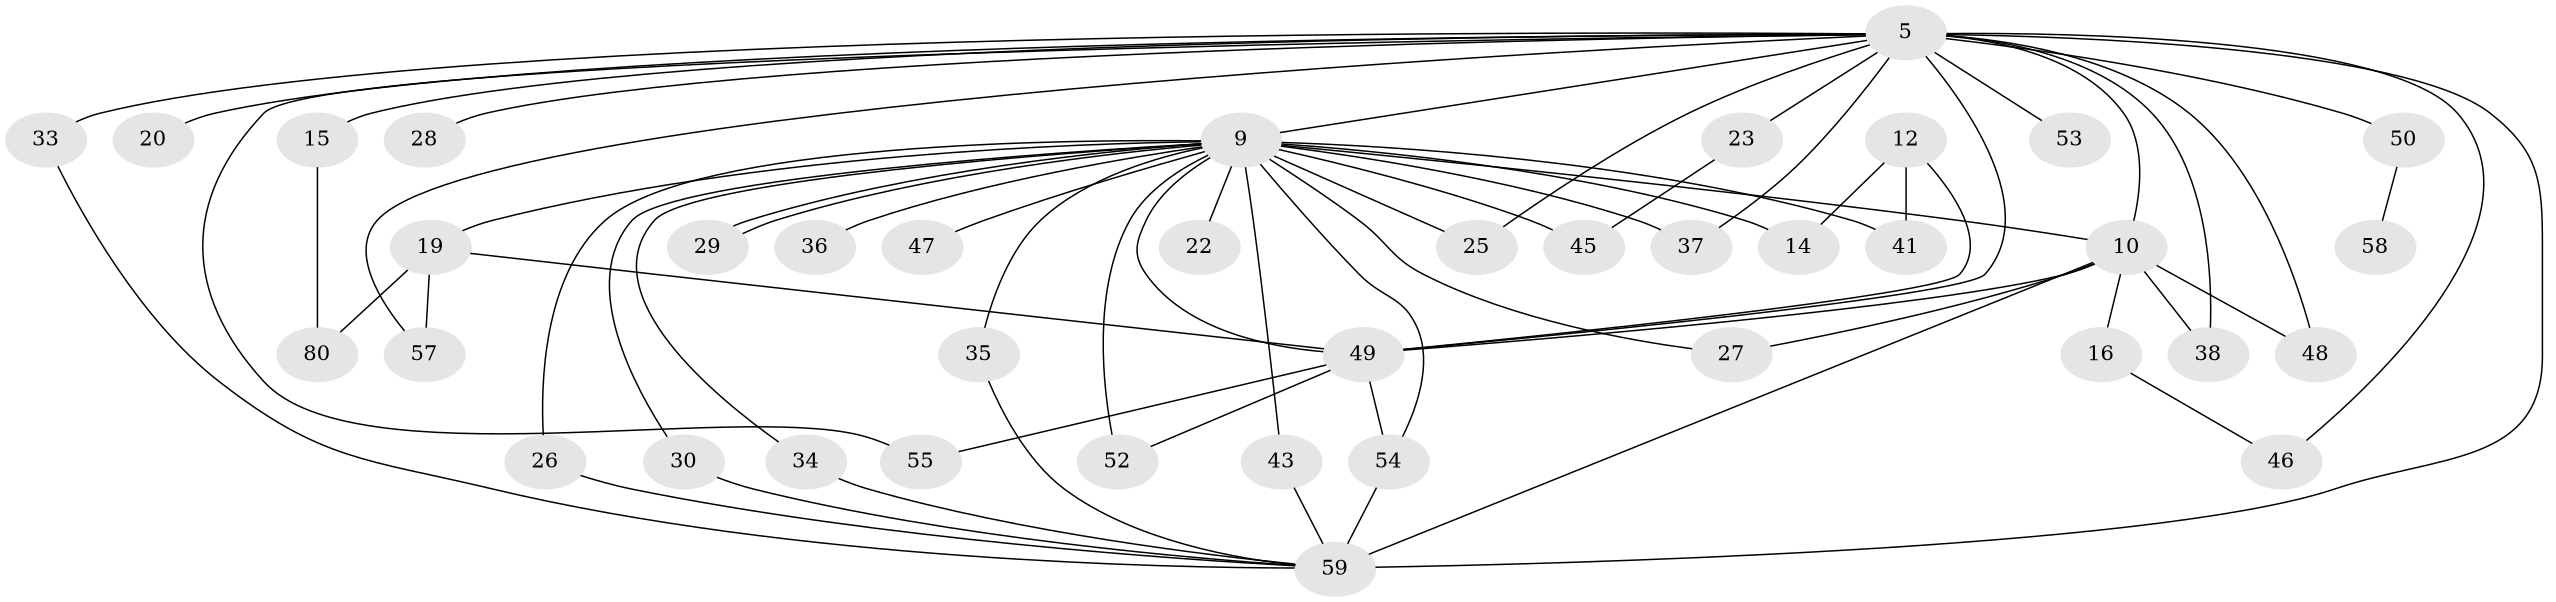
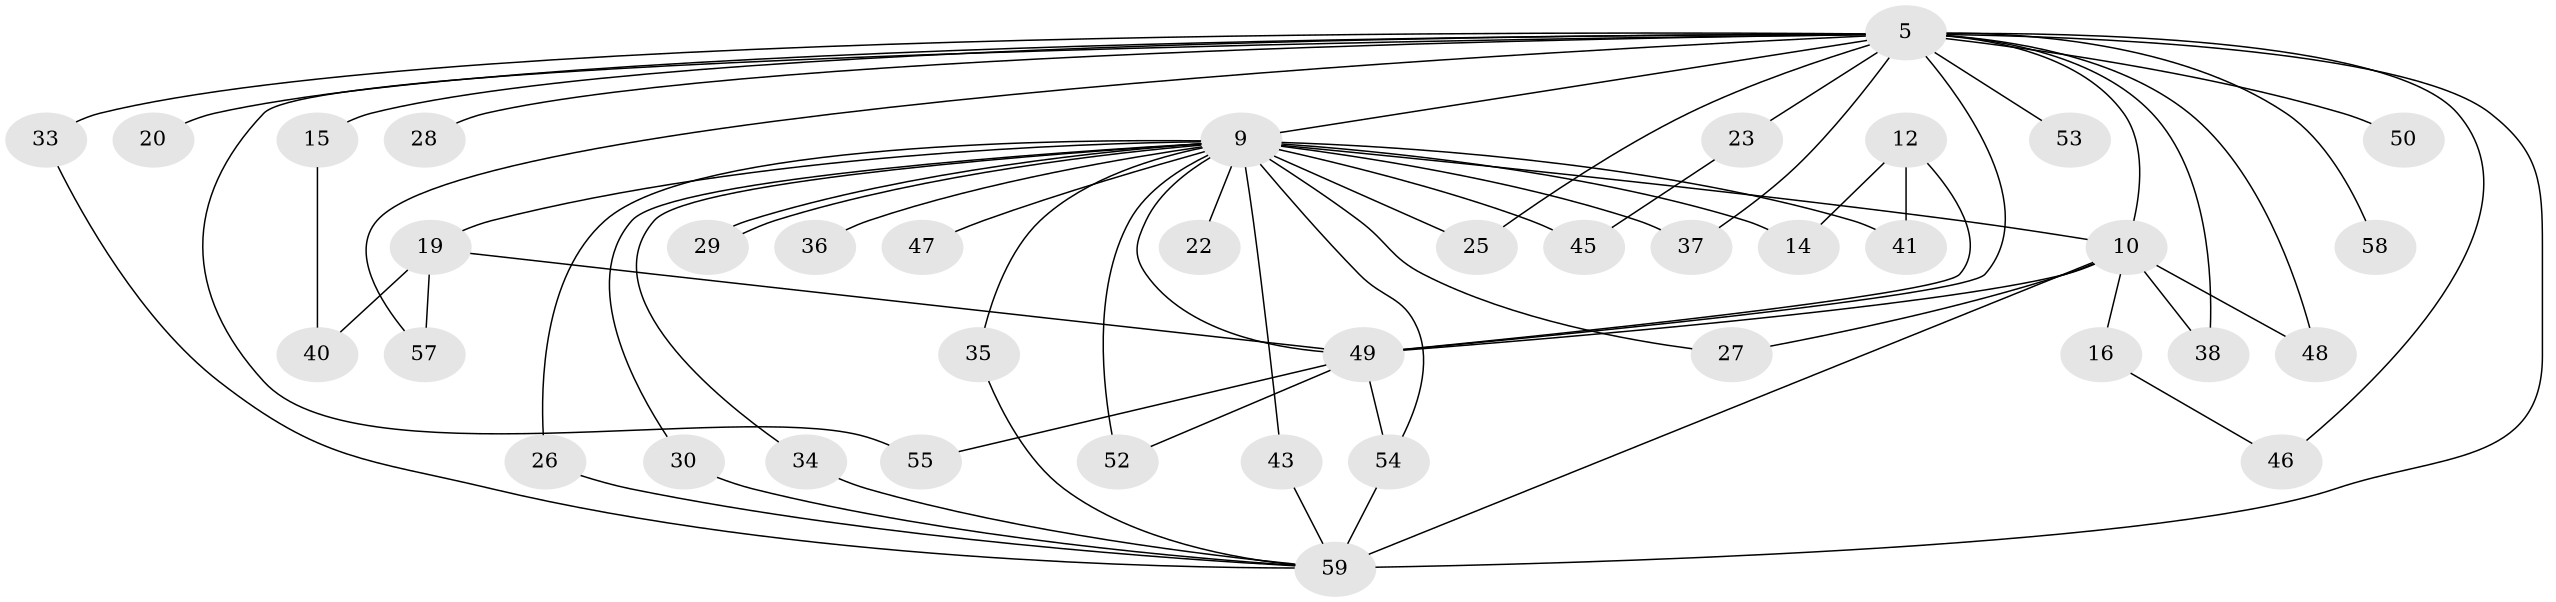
(2390, 194) -> (2176, 64)
(317, 355) -> (317, 355)
